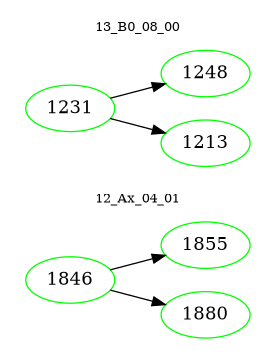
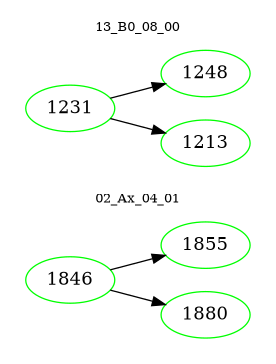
(138, 199) -> (138, 199)
